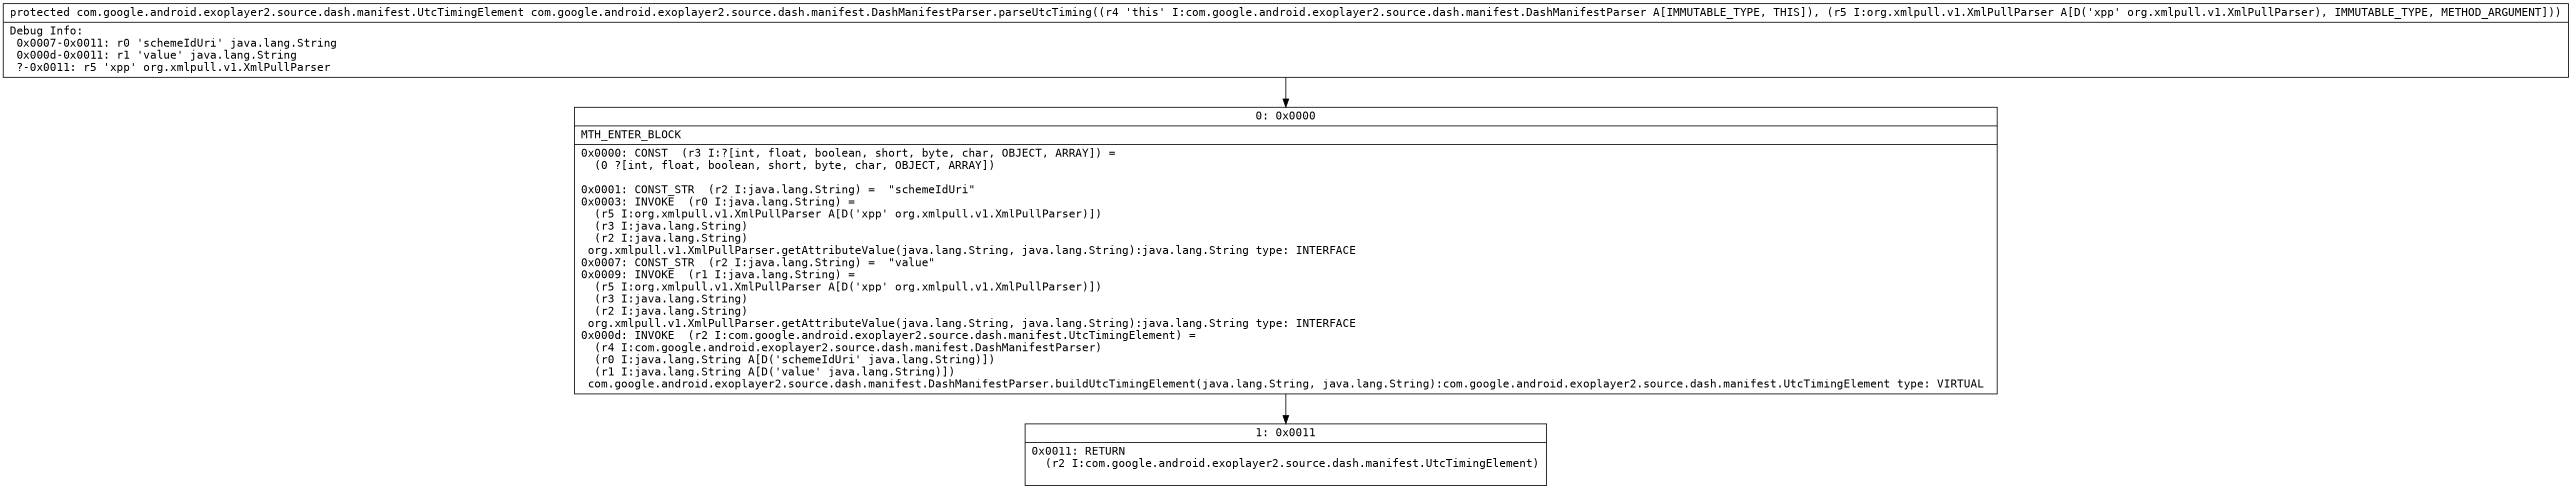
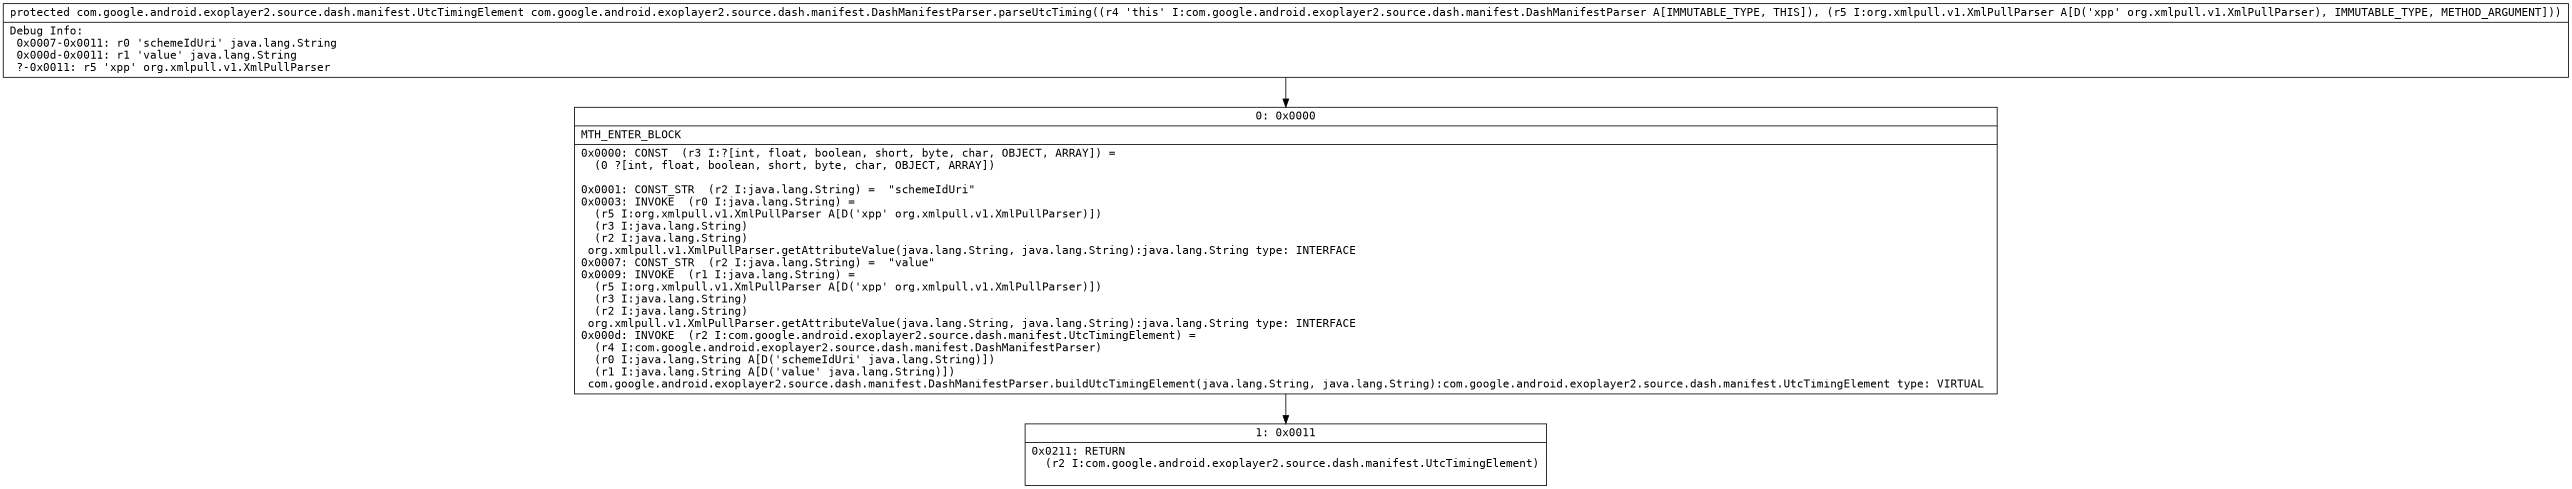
(1085, 451) -> (1085, 451)
